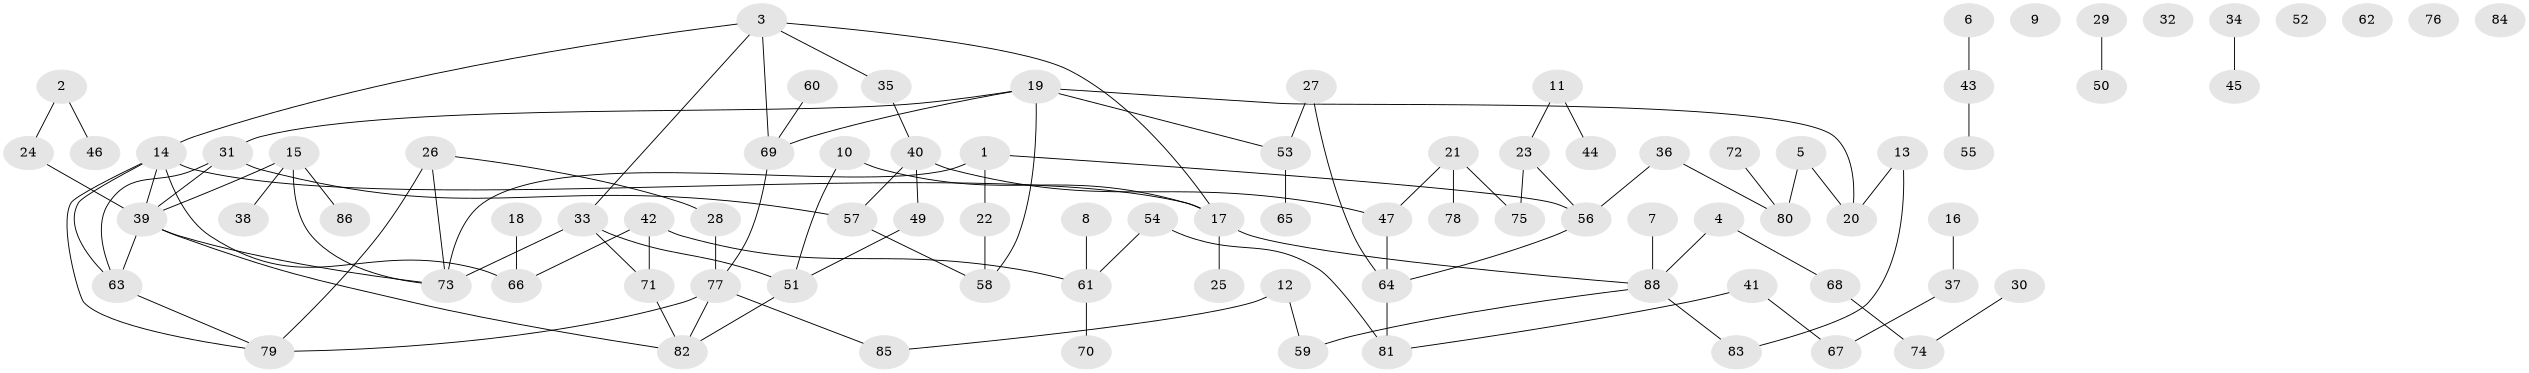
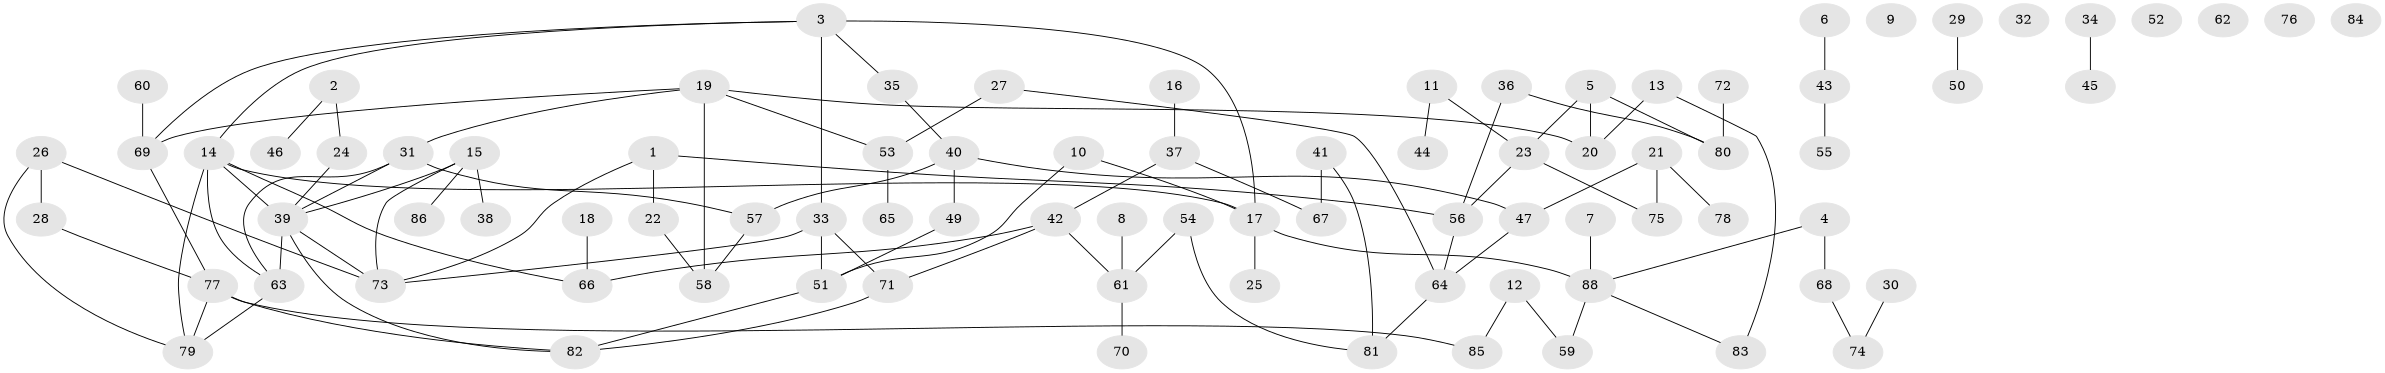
none -> (1557, 120)
none -> (1101, 194)
